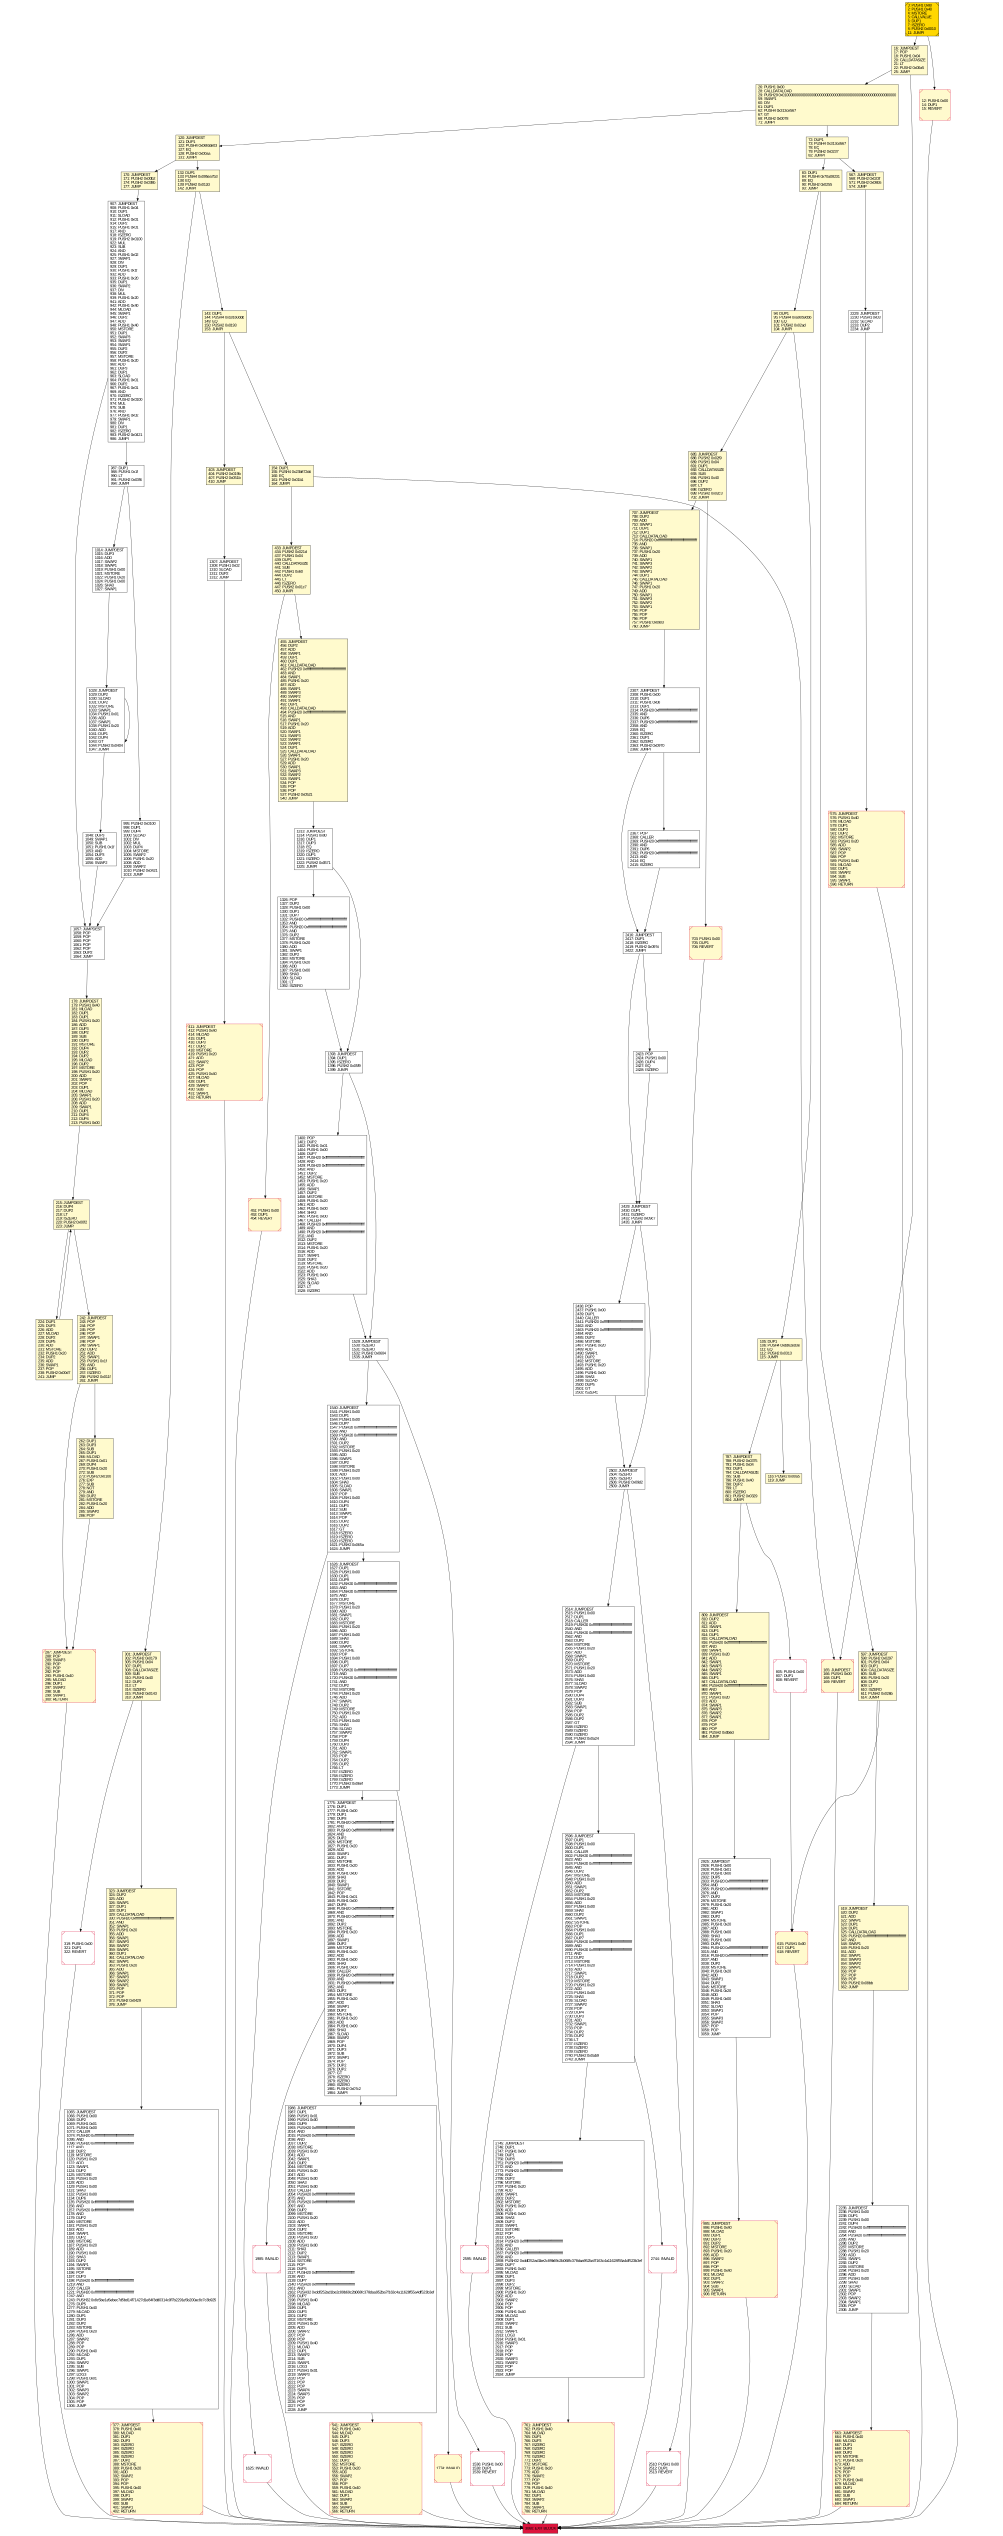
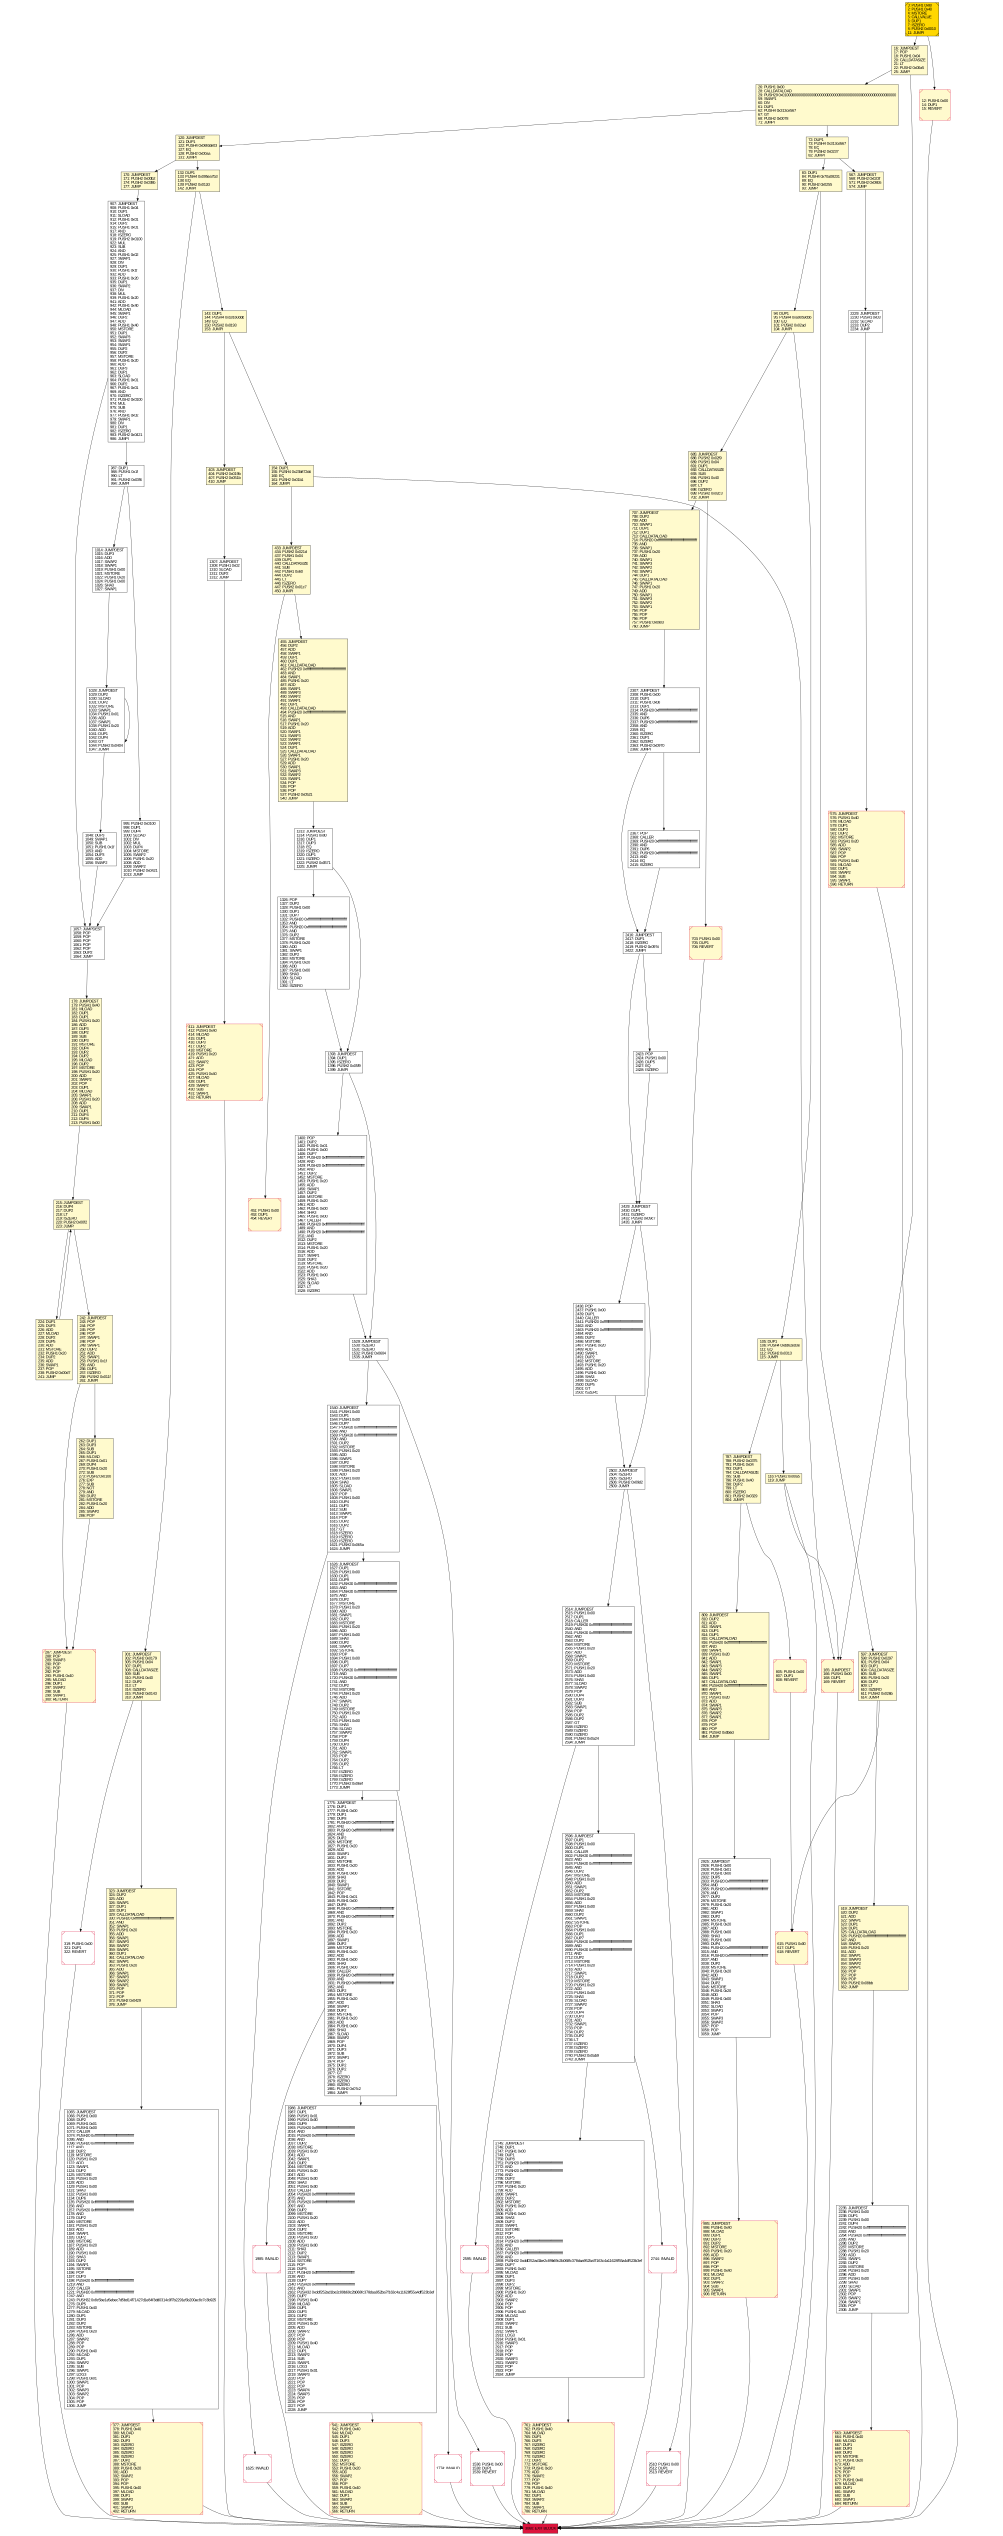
(651, 1062) -> (651, 1062)
none -> (822, 1571)
(790, 1676) -> (790, 1676)
(236, 2013) -> (815, 2101)
(448, 2468) -> (448, 2468)
